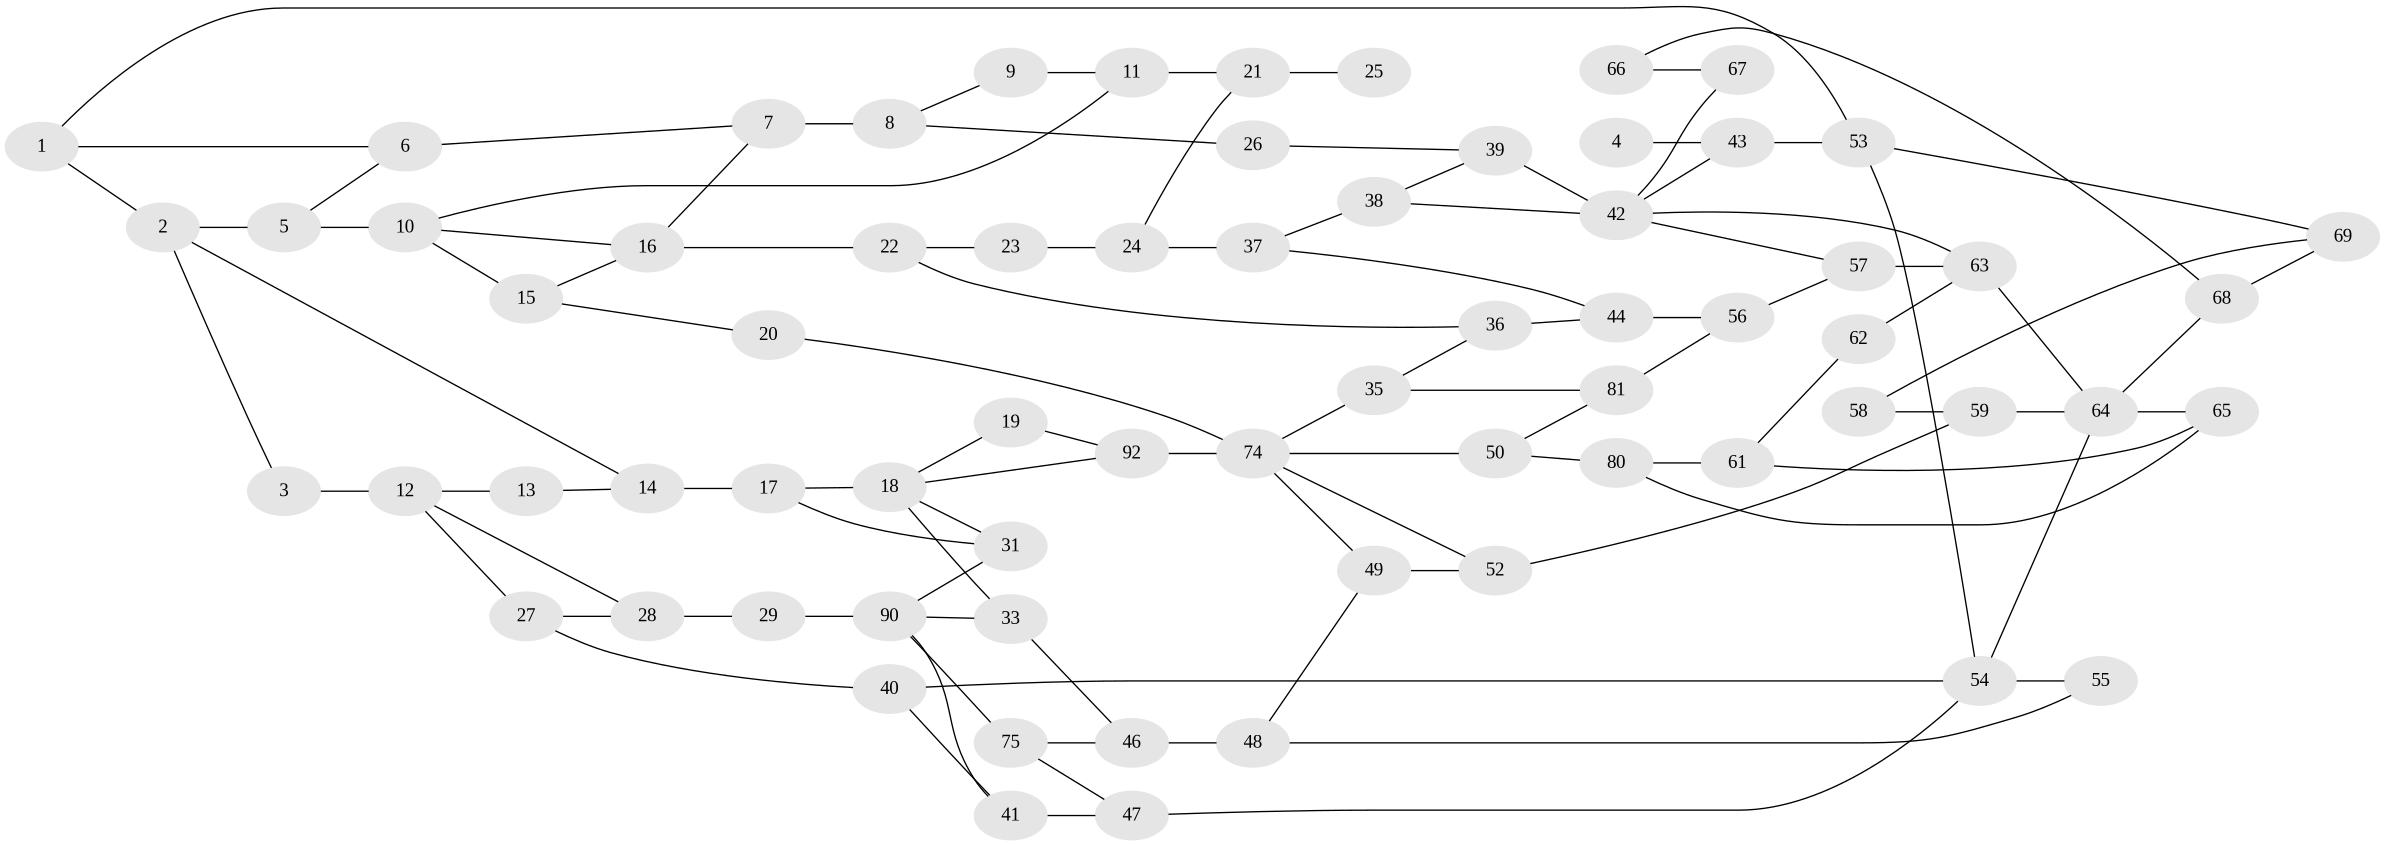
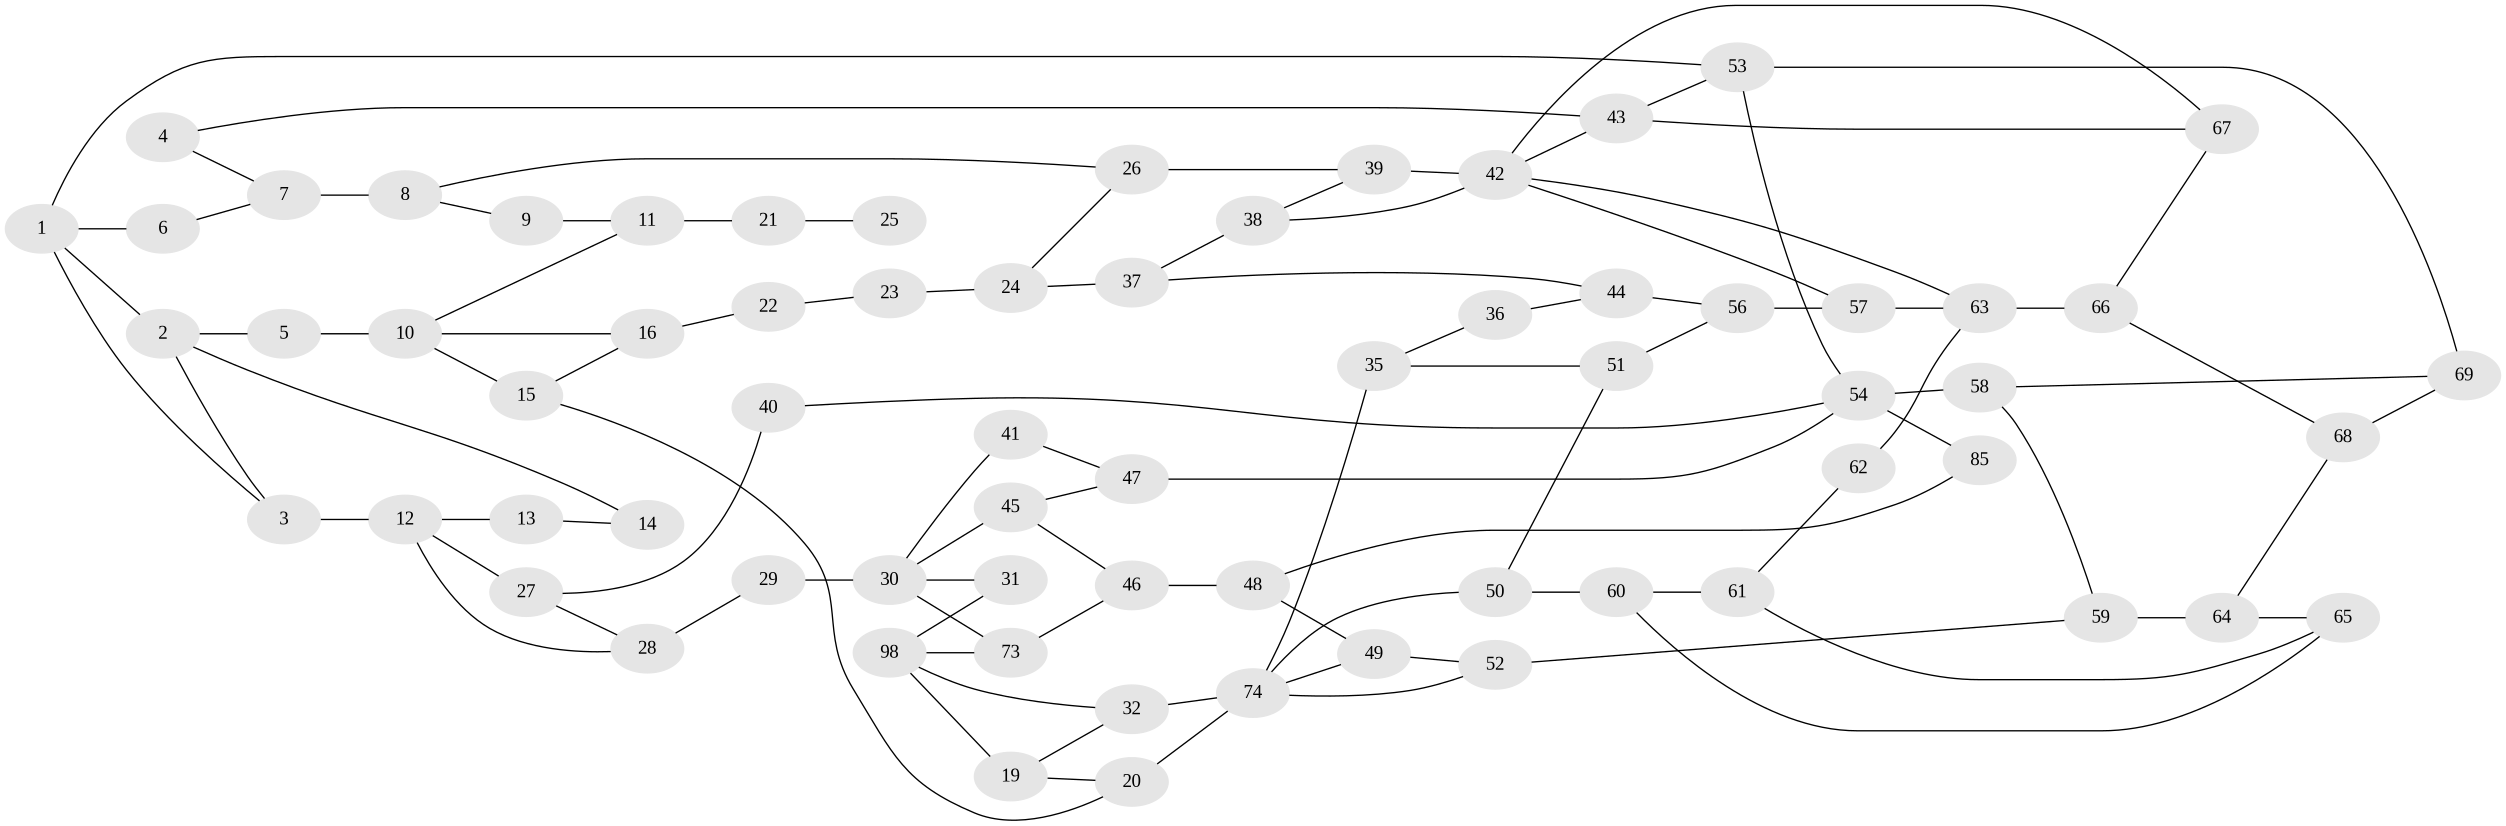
none -> (1919, 129)
(1184, 156) -> (1071, 229)
(345, 187) -> none
(700, 194) -> (223, 166)
(1185, 318) -> none
(2040, 339) -> (2040, 308)
none -> (142, 389)
(1616, 390) -> (1616, 366)
(1132, 453) -> (1132, 709)
(1616, 463) -> (1616, 592)
(890, 487) -> (890, 653)
(768, 488) -> none
(2040, 546) -> (1909, 392)
(890, 616) -> (890, 580)
(1011, 619) -> (1011, 653)
(2101, 681) -> (1980, 460)
(1011, 743) -> (1011, 507)
(949, 753) -> none
none -> (1071, 779)
